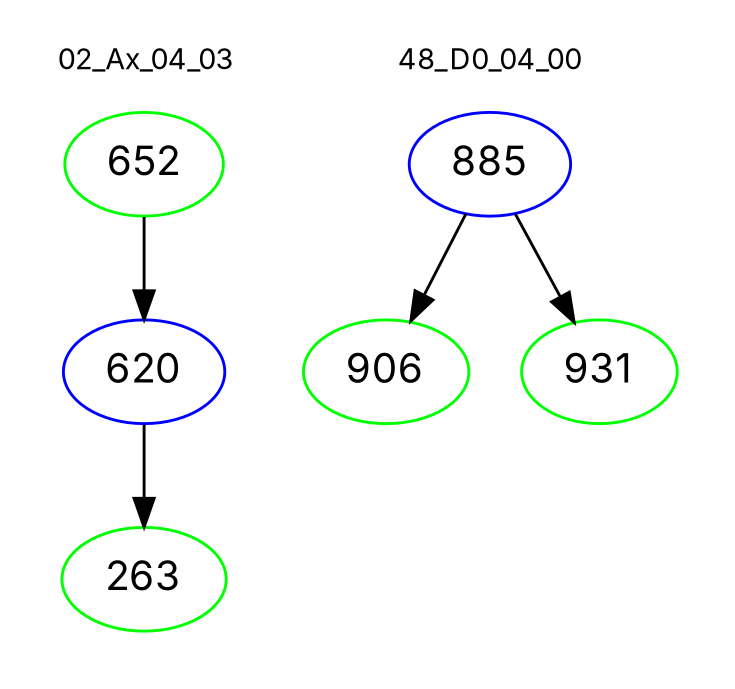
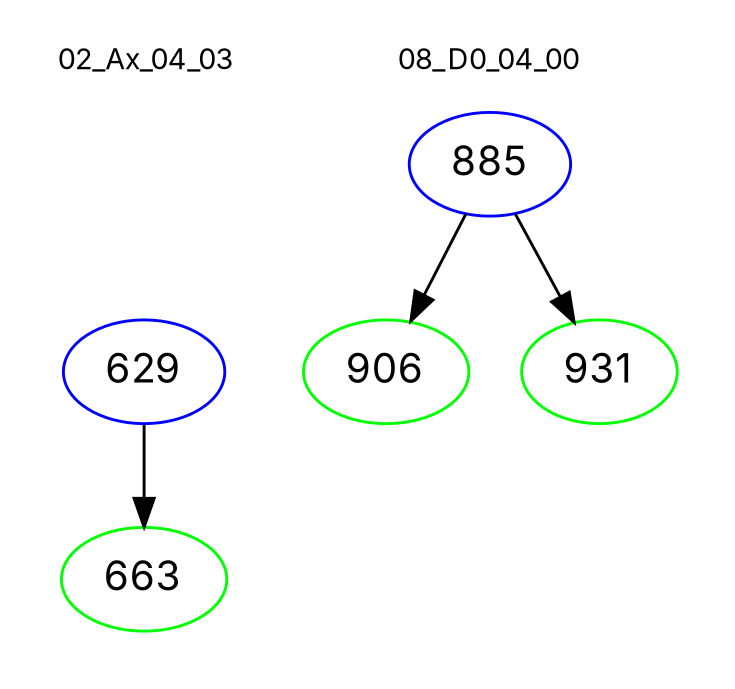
(490, 62) -> (490, 62)
(144, 164) -> none
(144, 372) -> (144, 372)
(144, 579) -> (144, 579)
